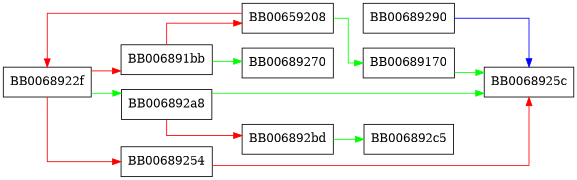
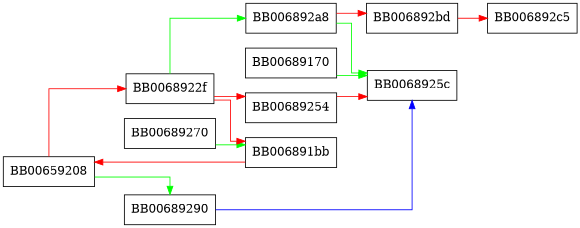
(348, 36) -> (137, 177)
(223, 61) -> (226, 145)
(344, 139) -> (469, 18)
